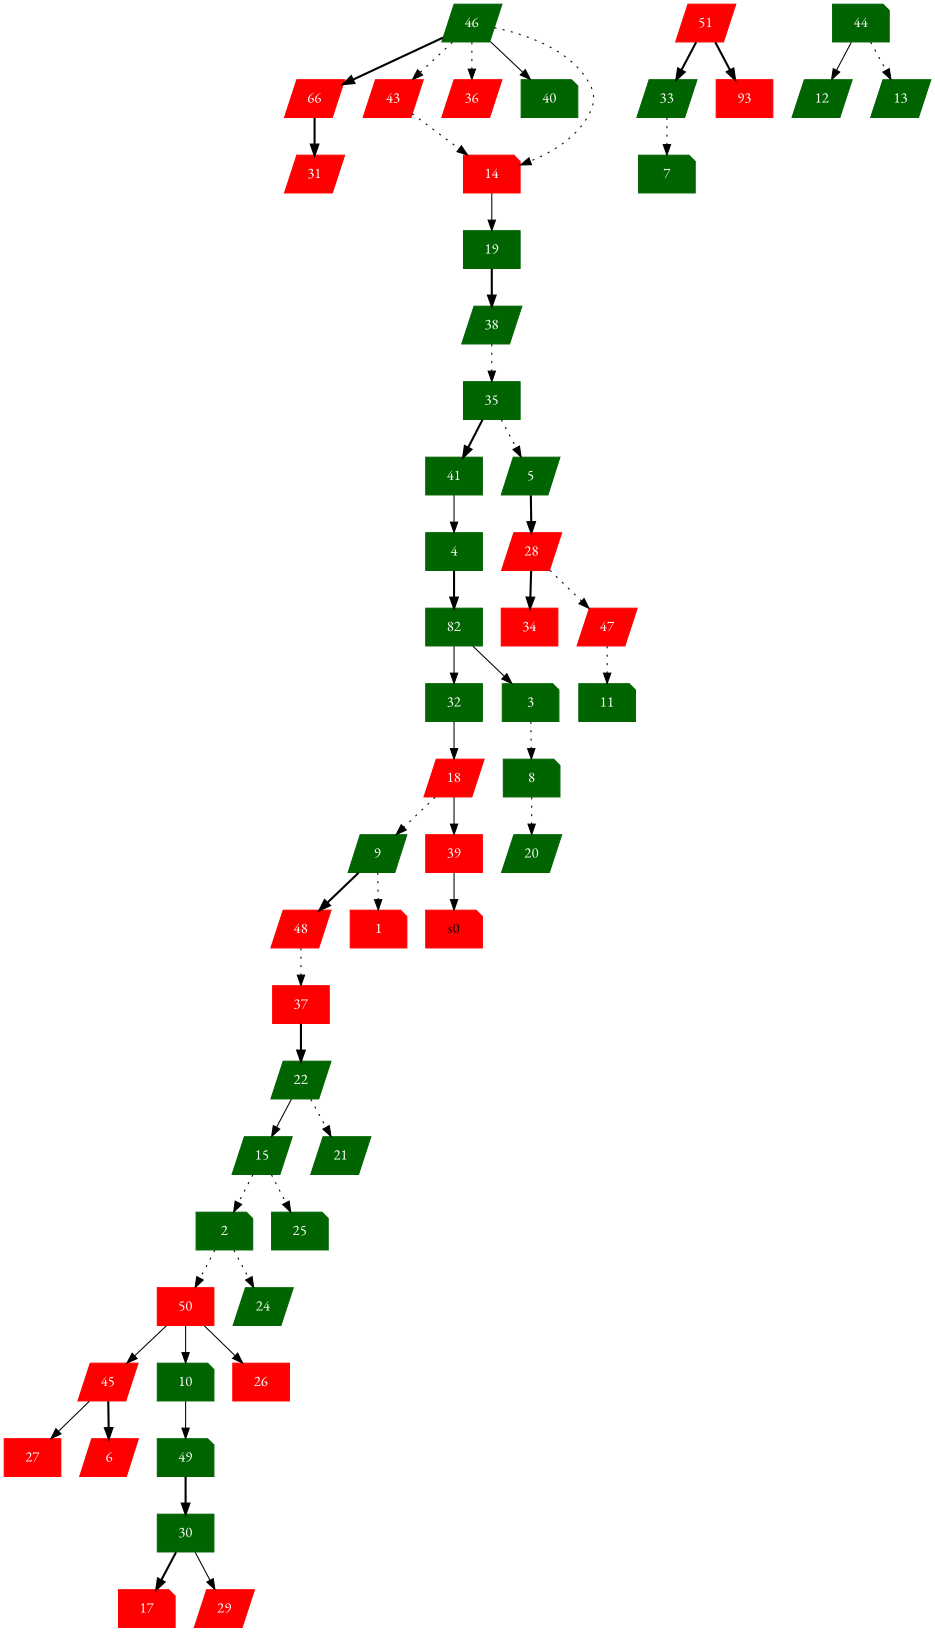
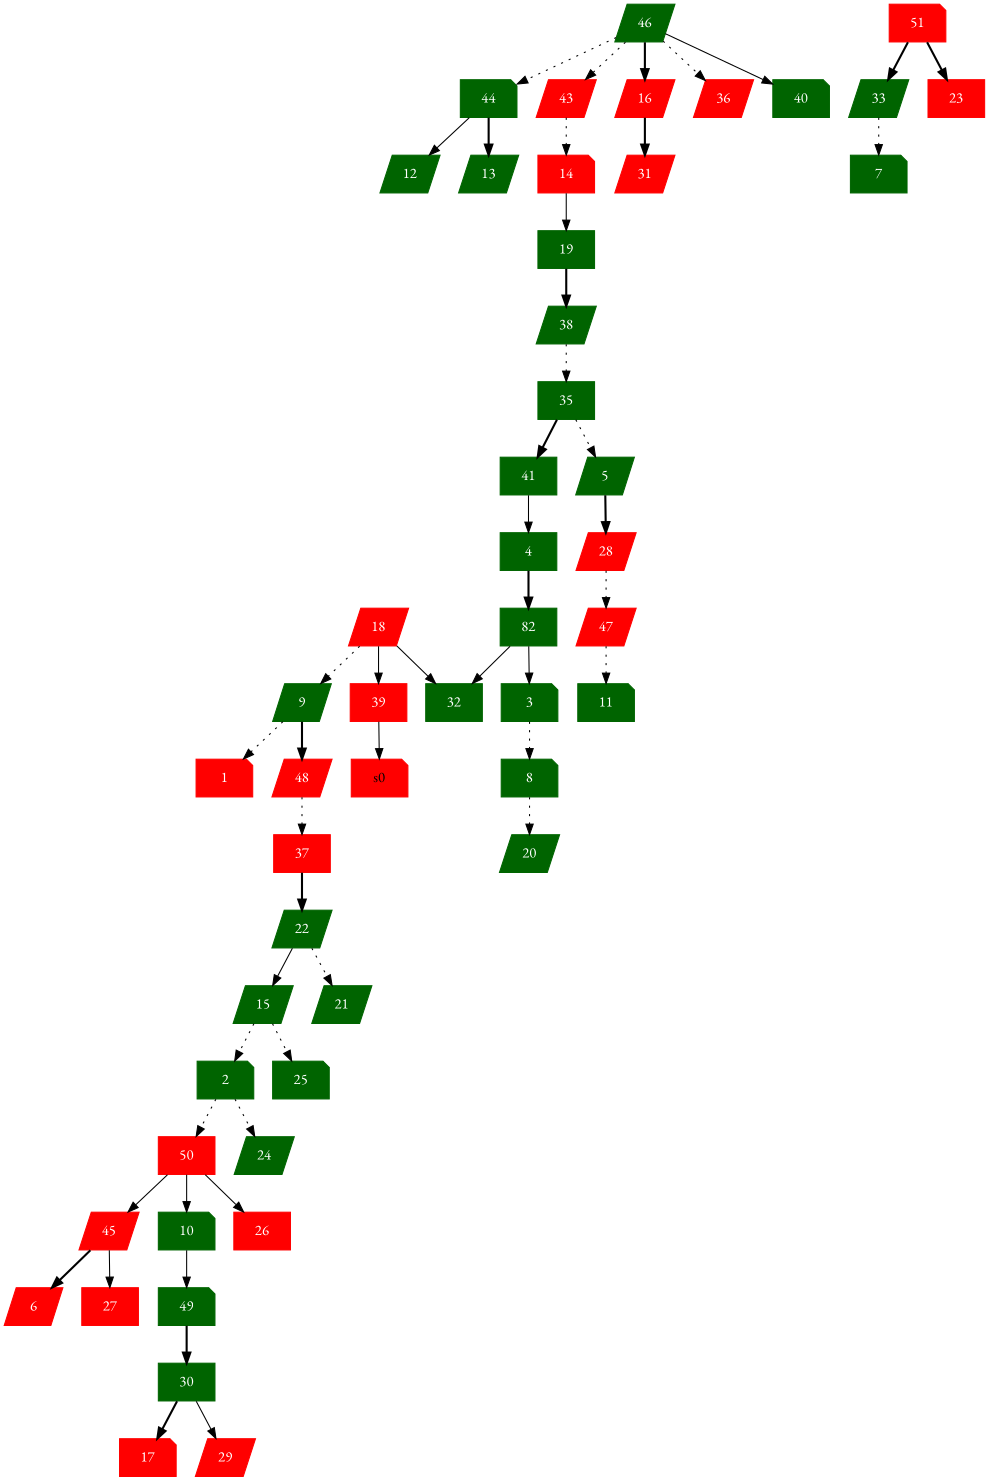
(706, 23) -> (918, 23)
(878, 56) -> (489, 131)
(588, 82) -> (571, 59)
(315, 99) -> (645, 99)
(745, 99) -> (956, 99)
(530, 627) -> none
(454, 735) -> (412, 661)
